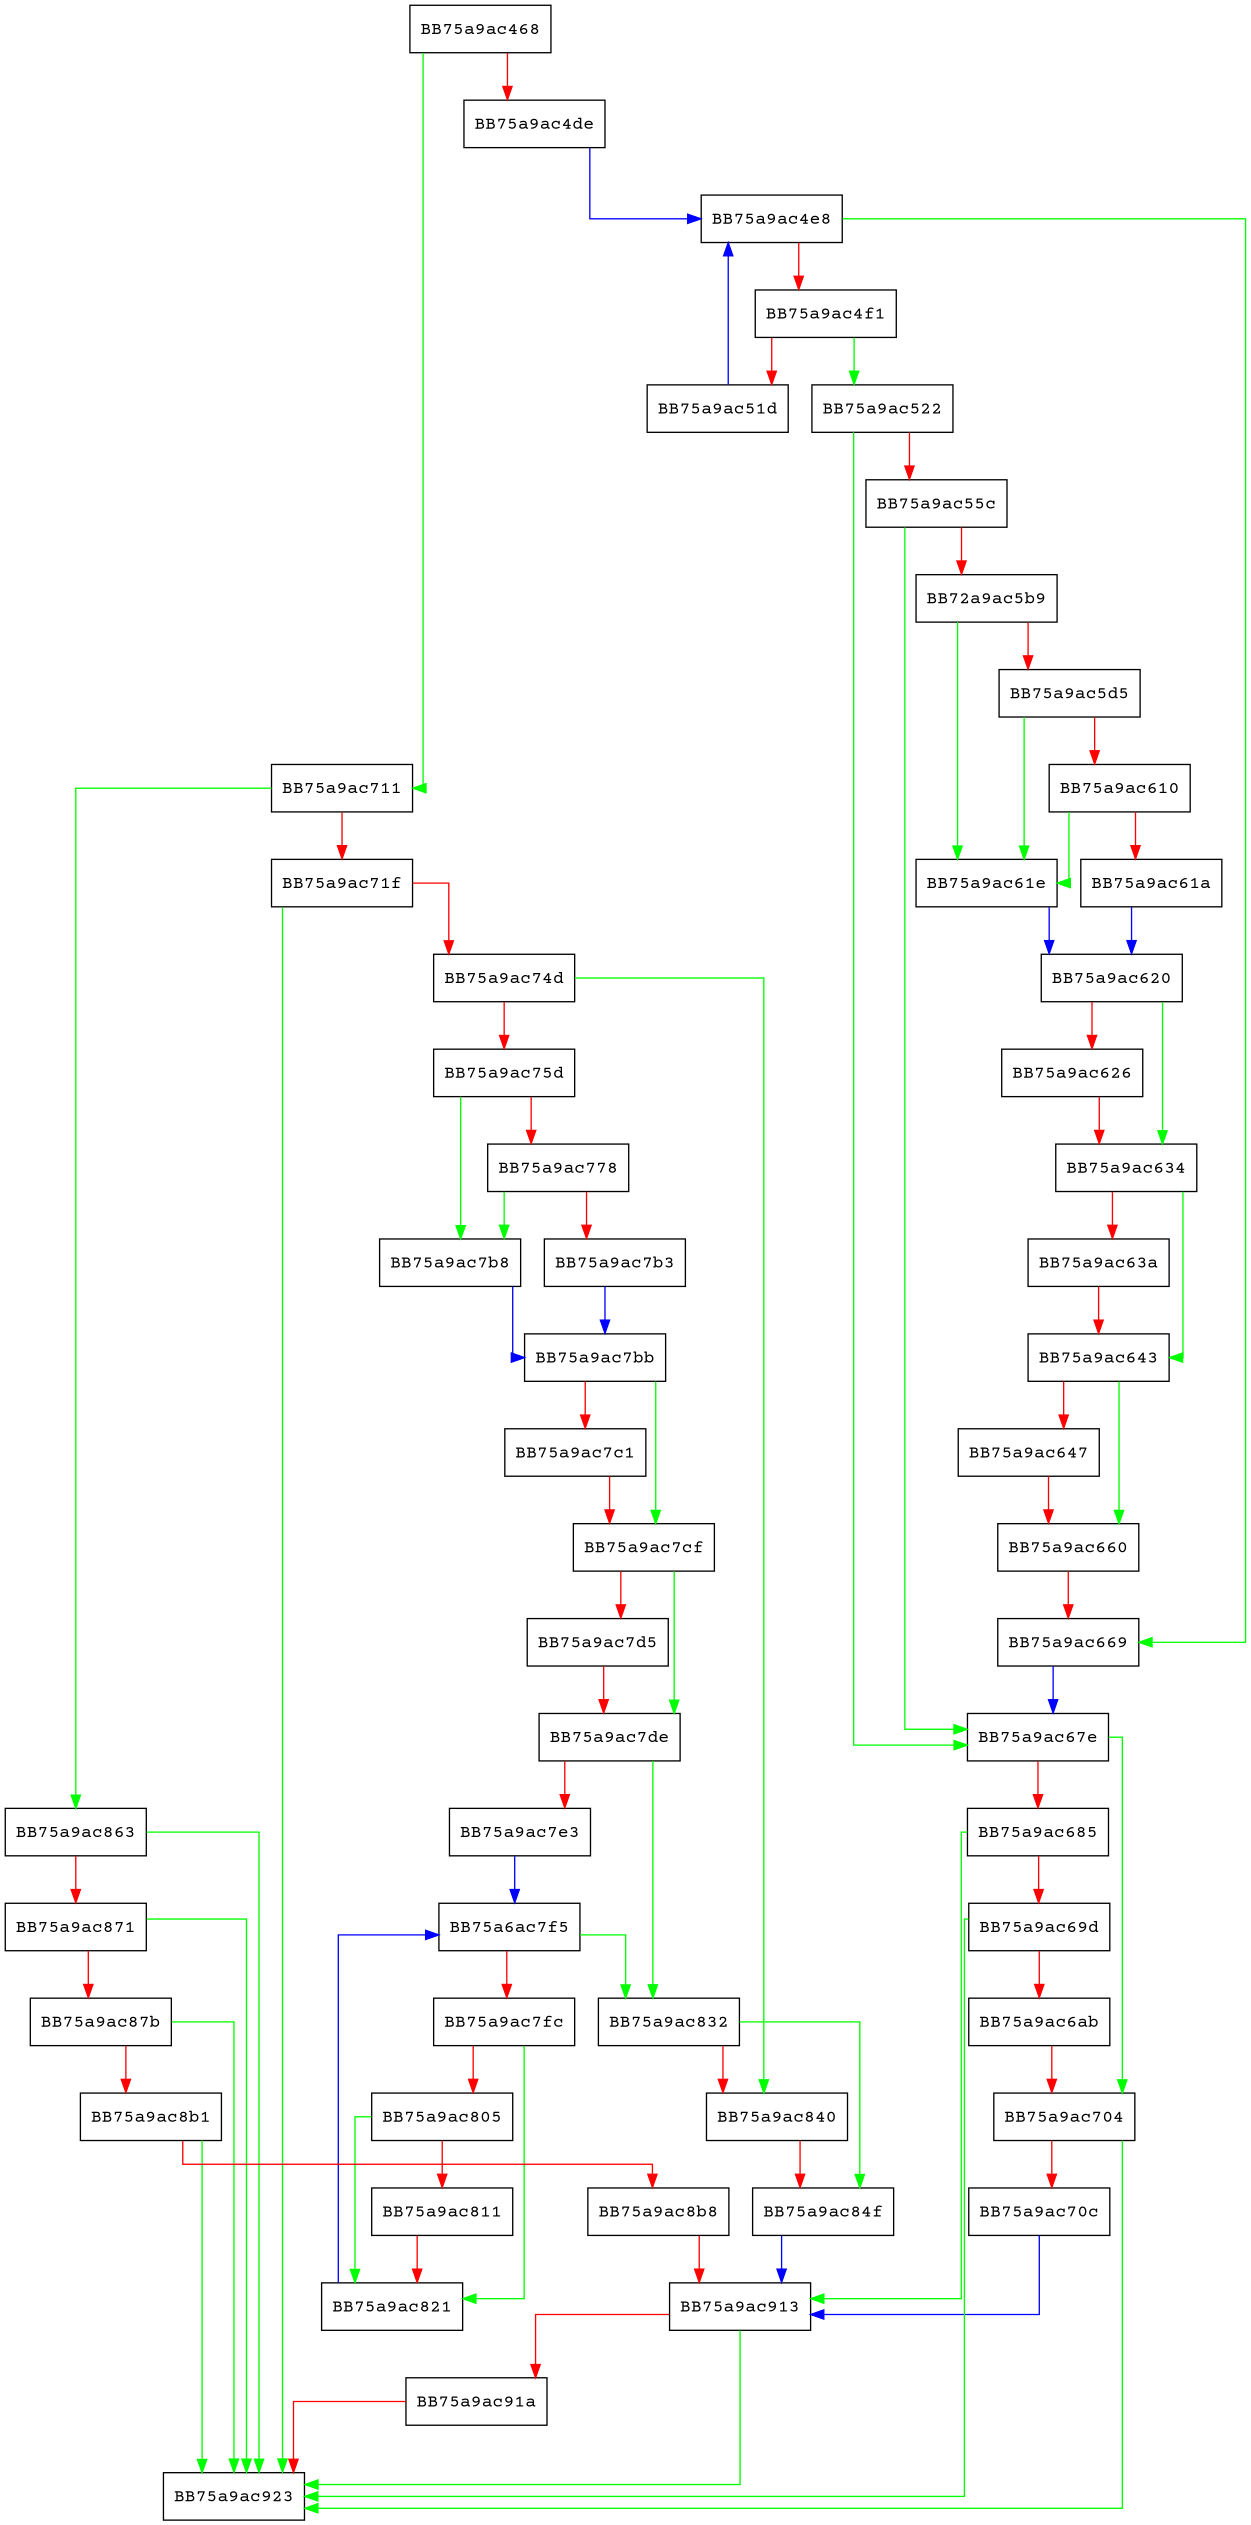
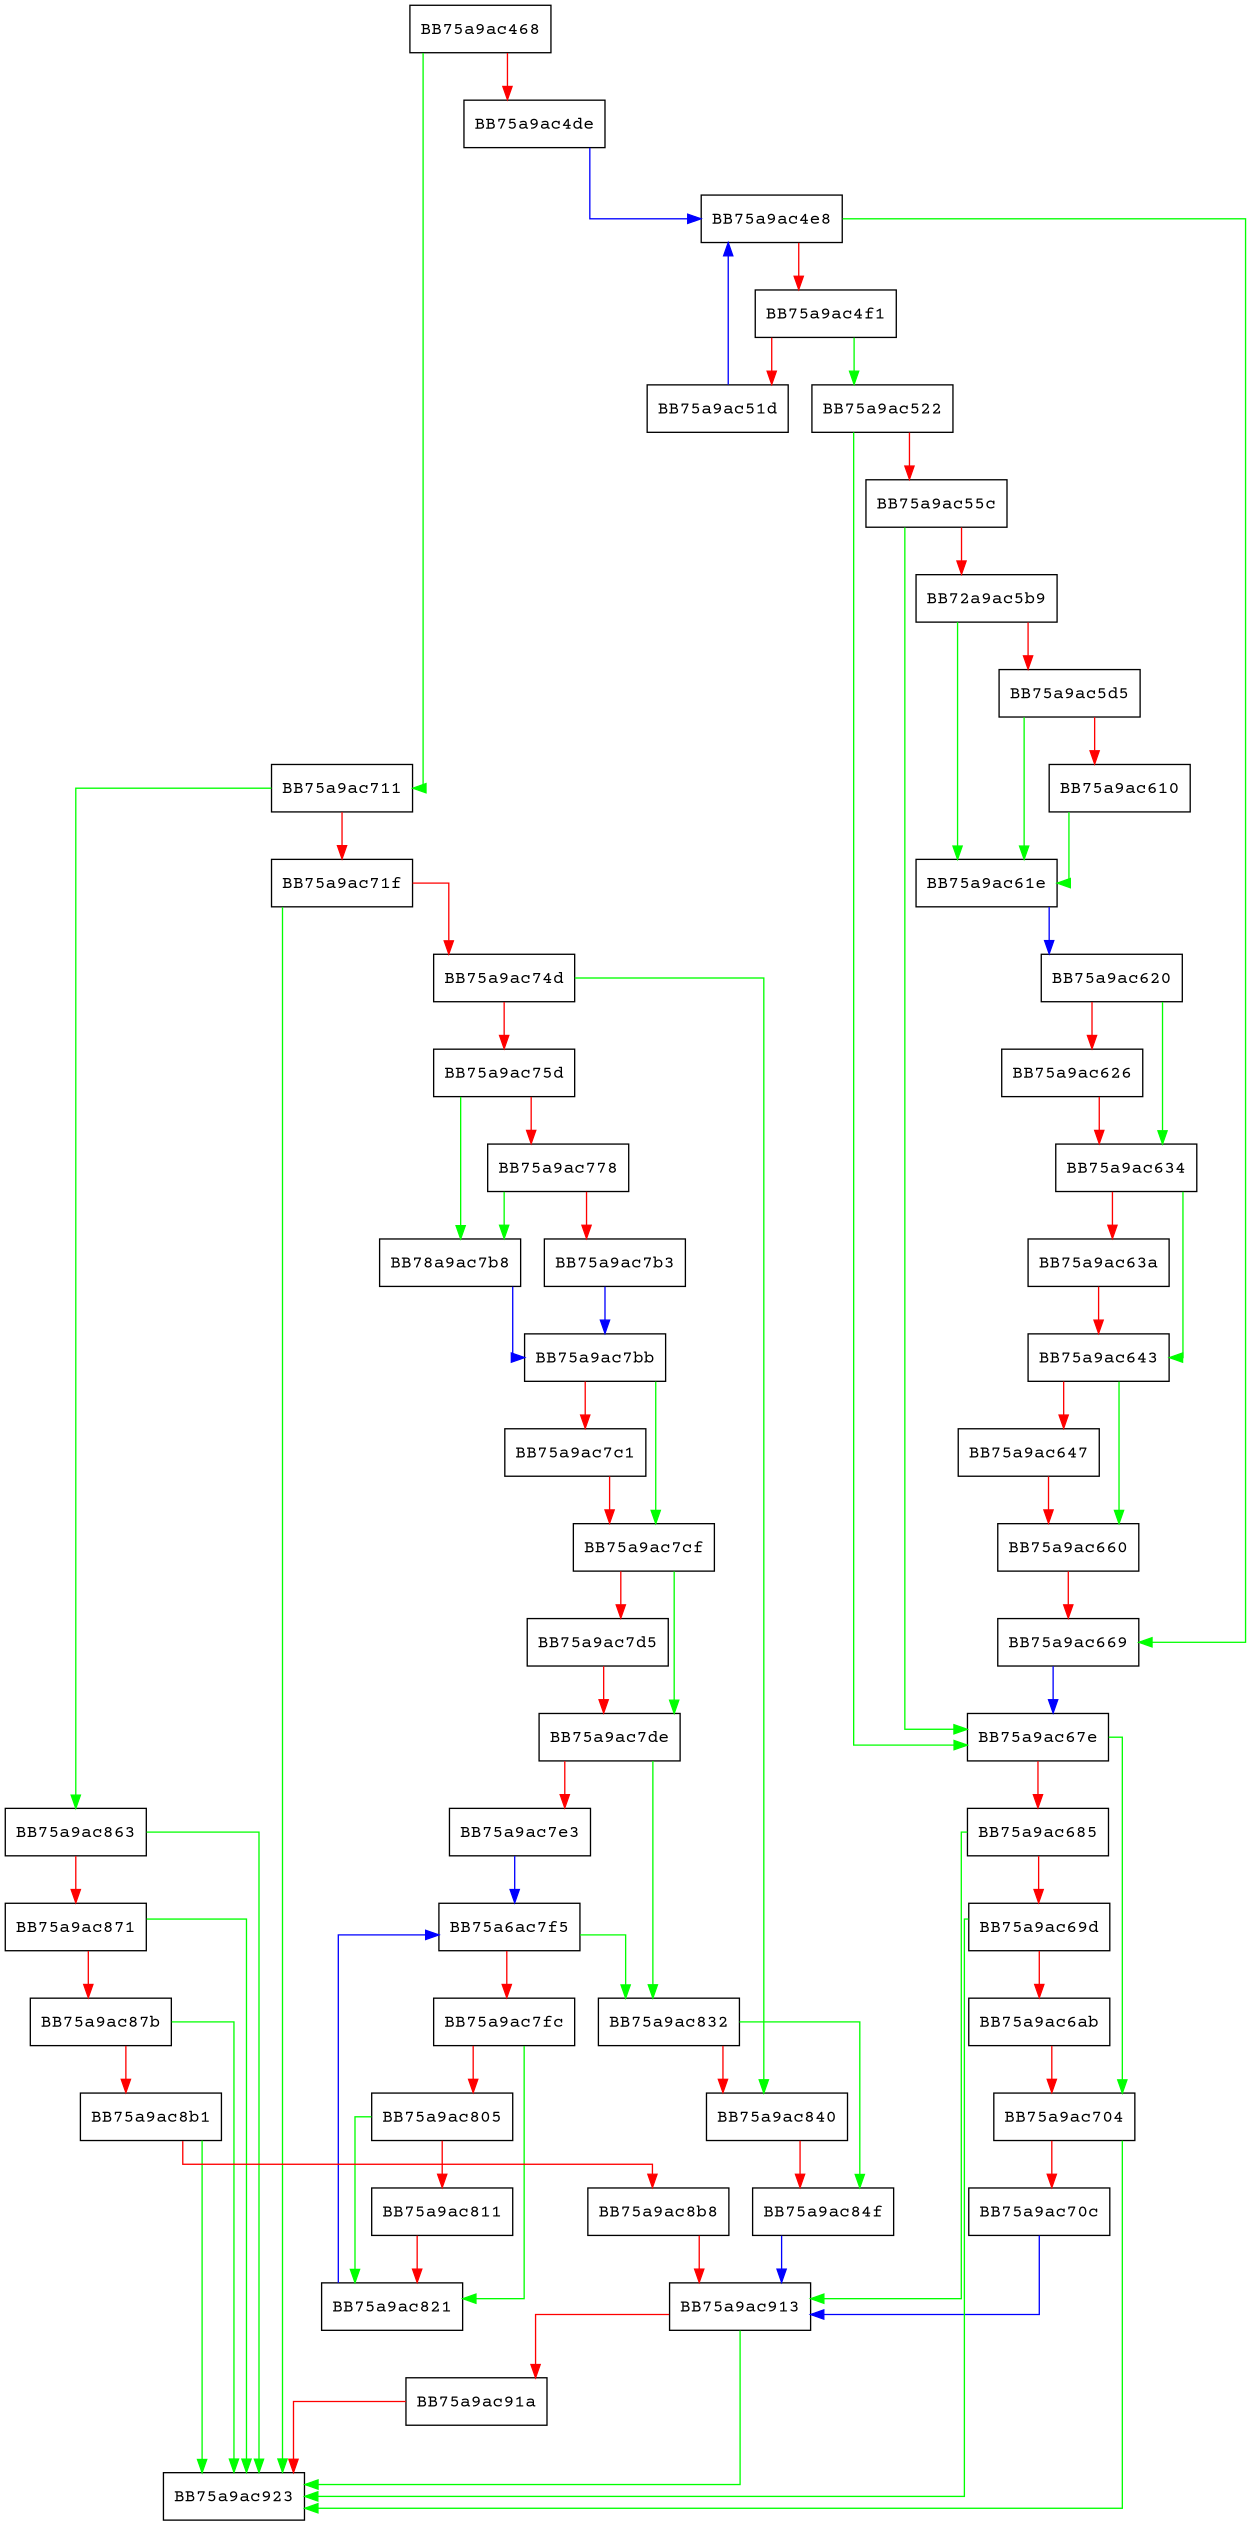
(1151, 883) -> none
(450, 1263) -> (450, 1263)
